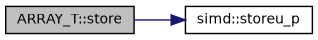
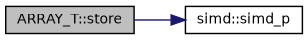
(249, 20) -> (244, 20)
